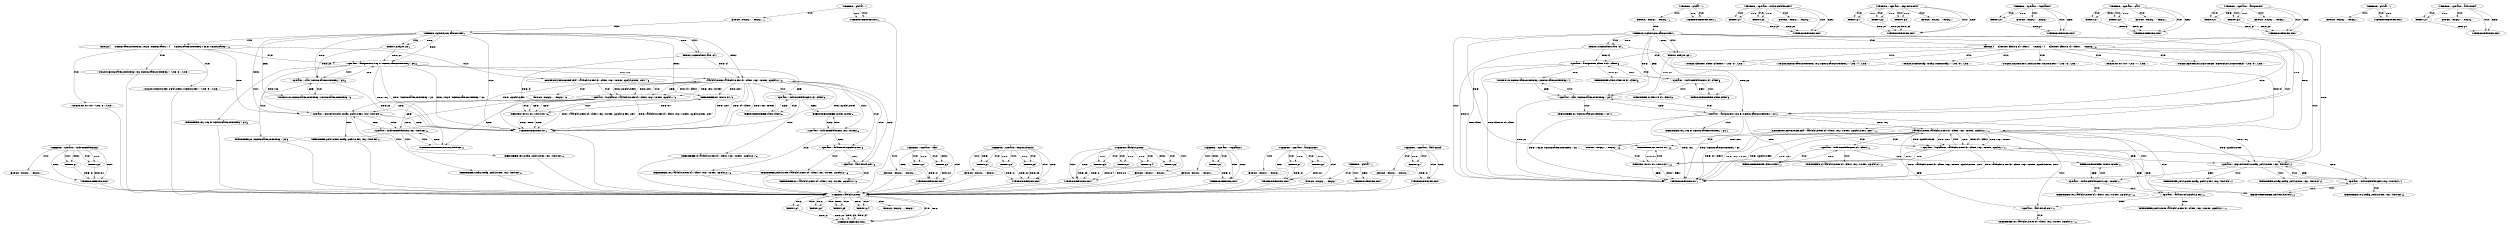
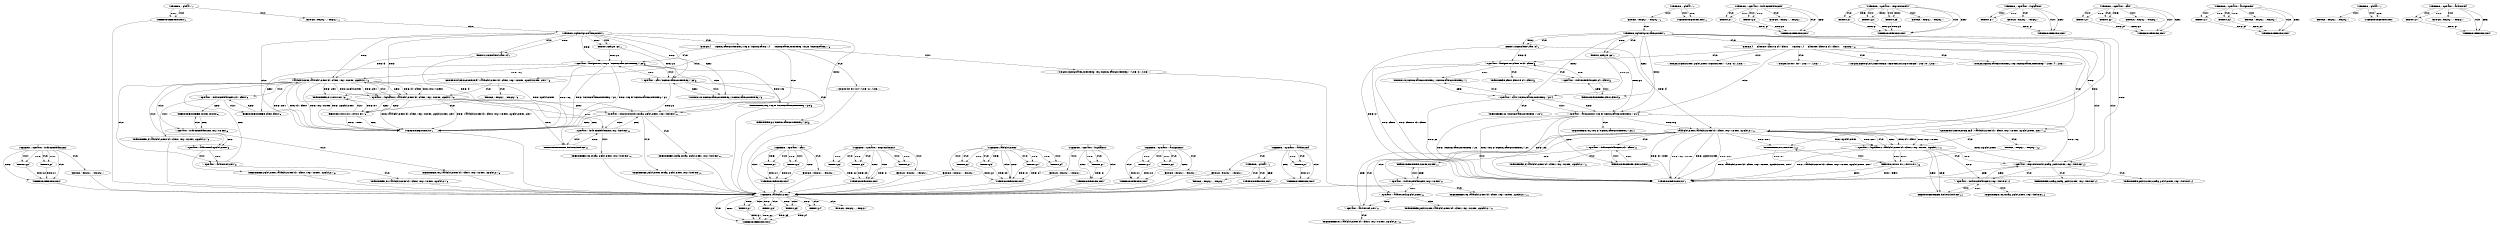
(1715, 64) -> none
(1937, 64) -> none
(1613, 72) -> (1515, 72)
(182, 89) -> none
(1653, 97) -> none
